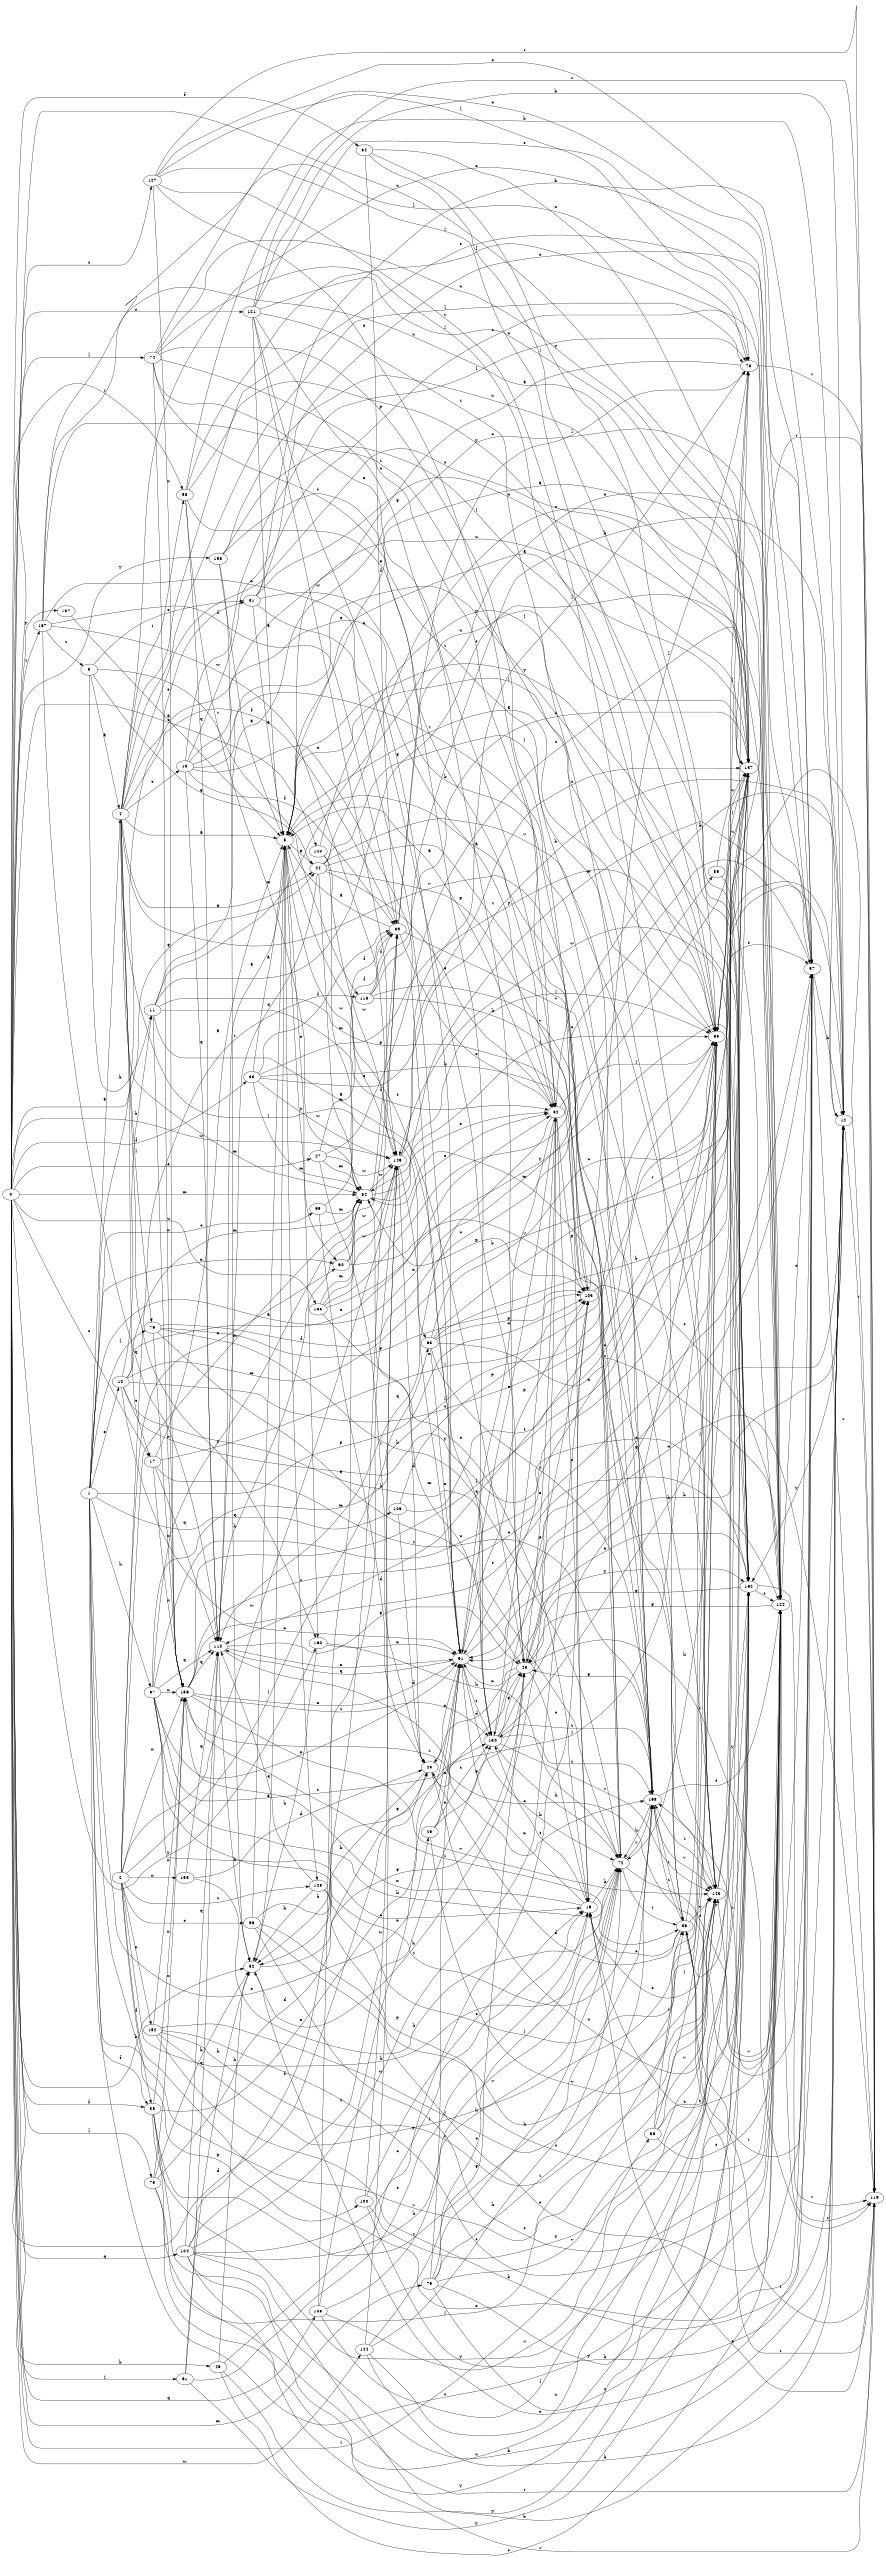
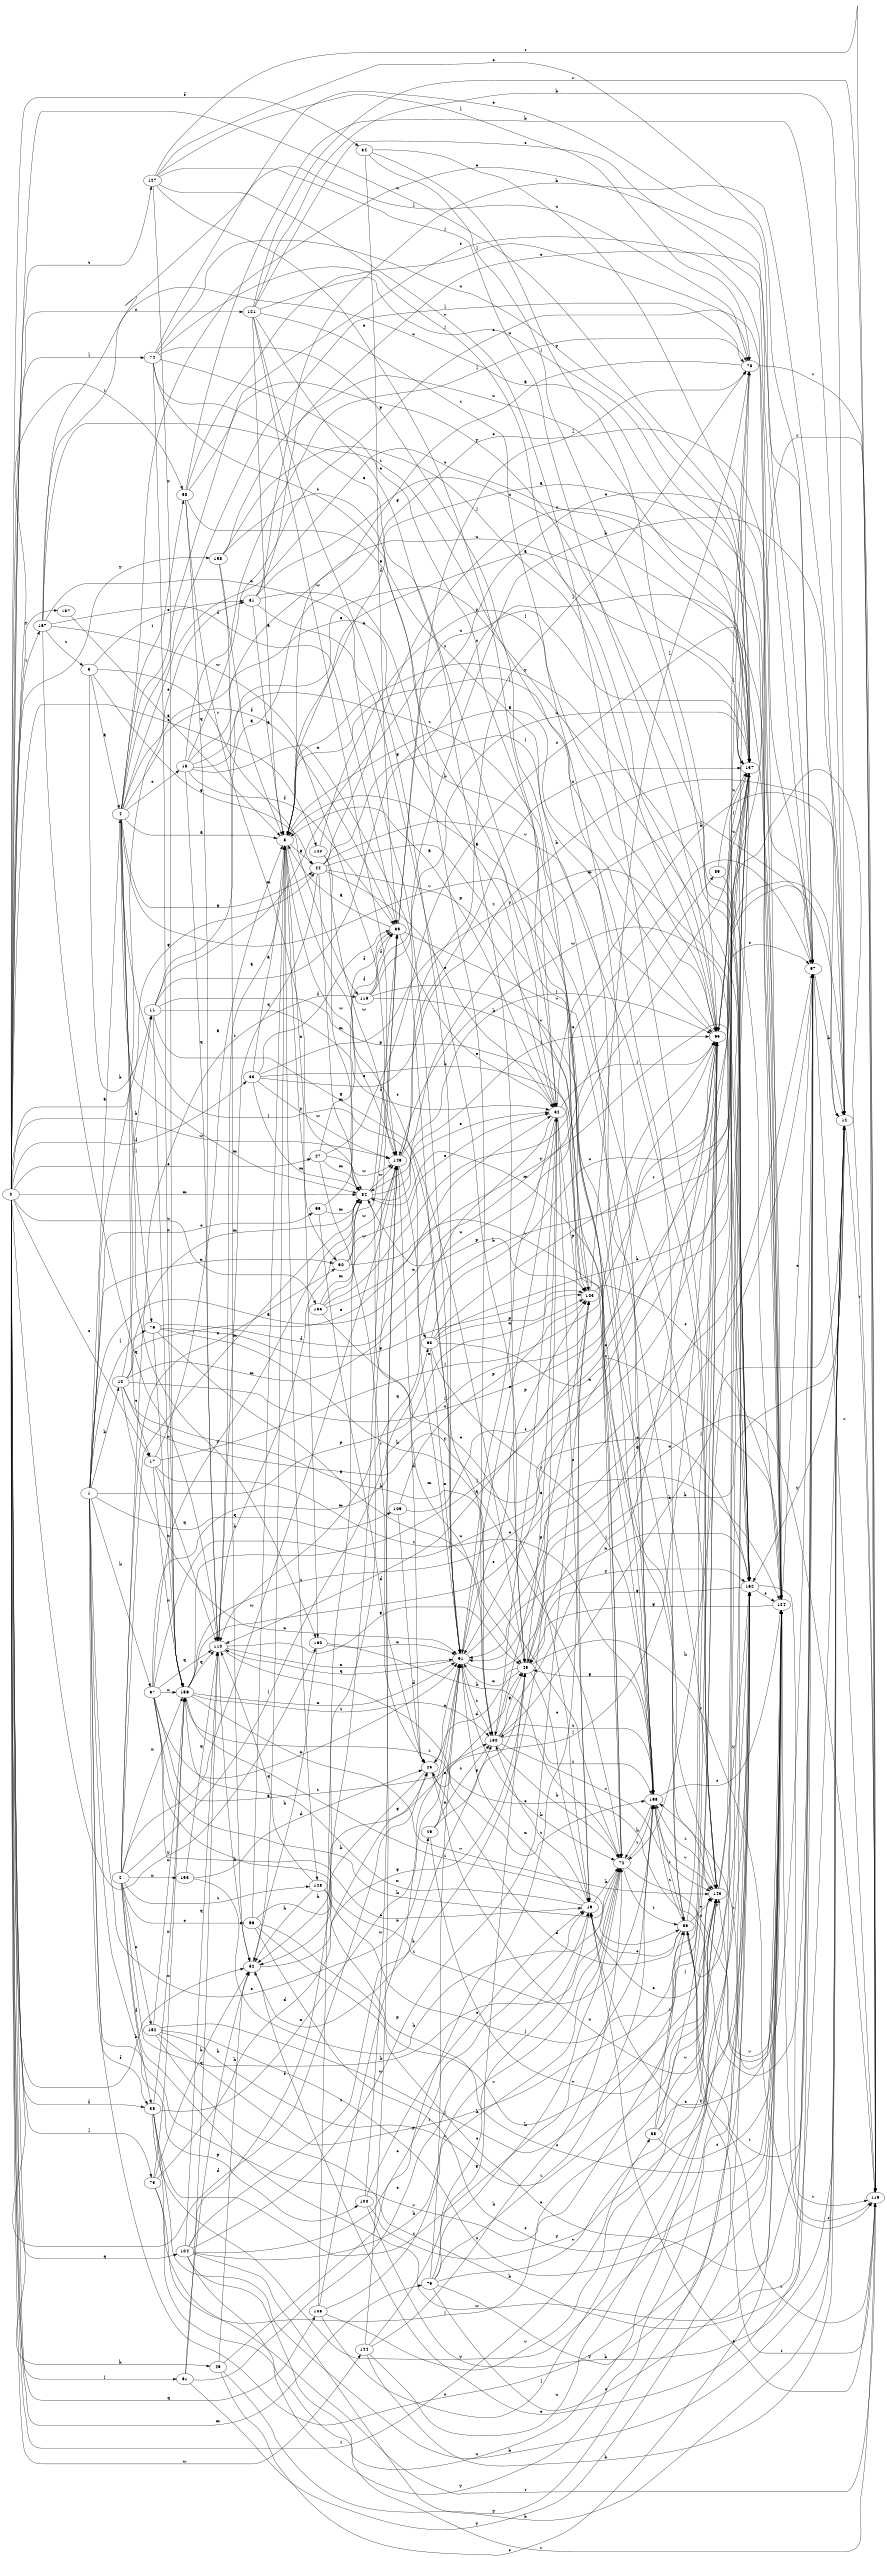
(105, 1432) -> (105, 1432)
(477, 2306) -> (477, 2306)
